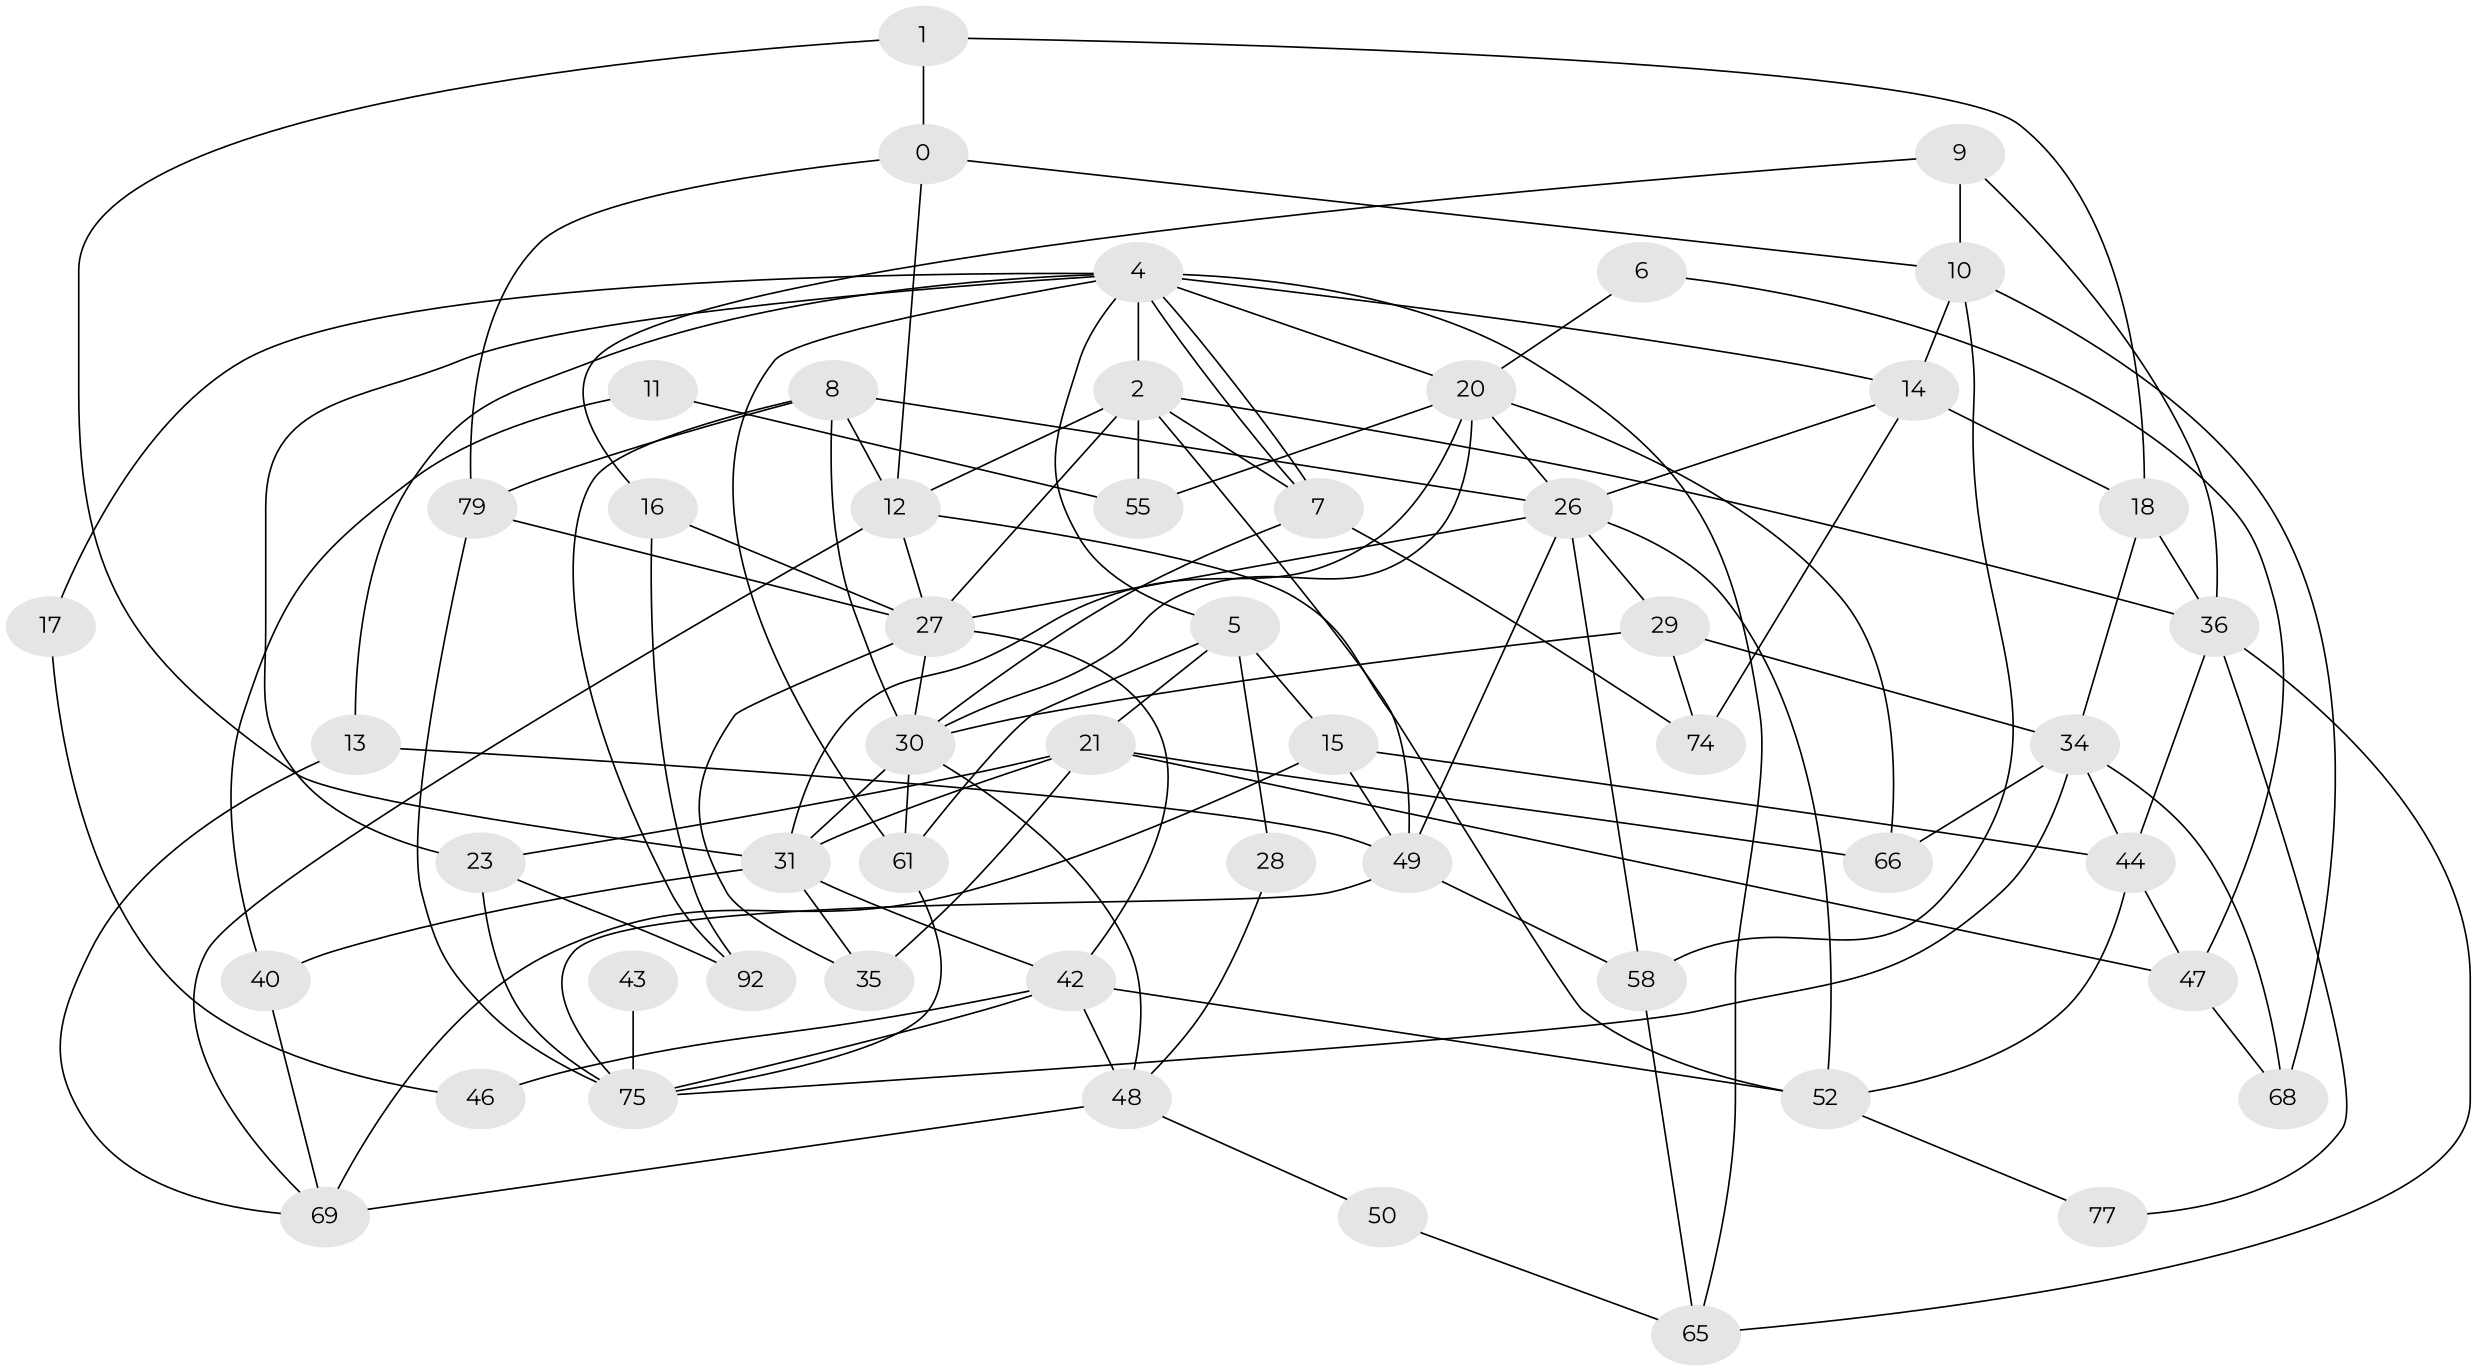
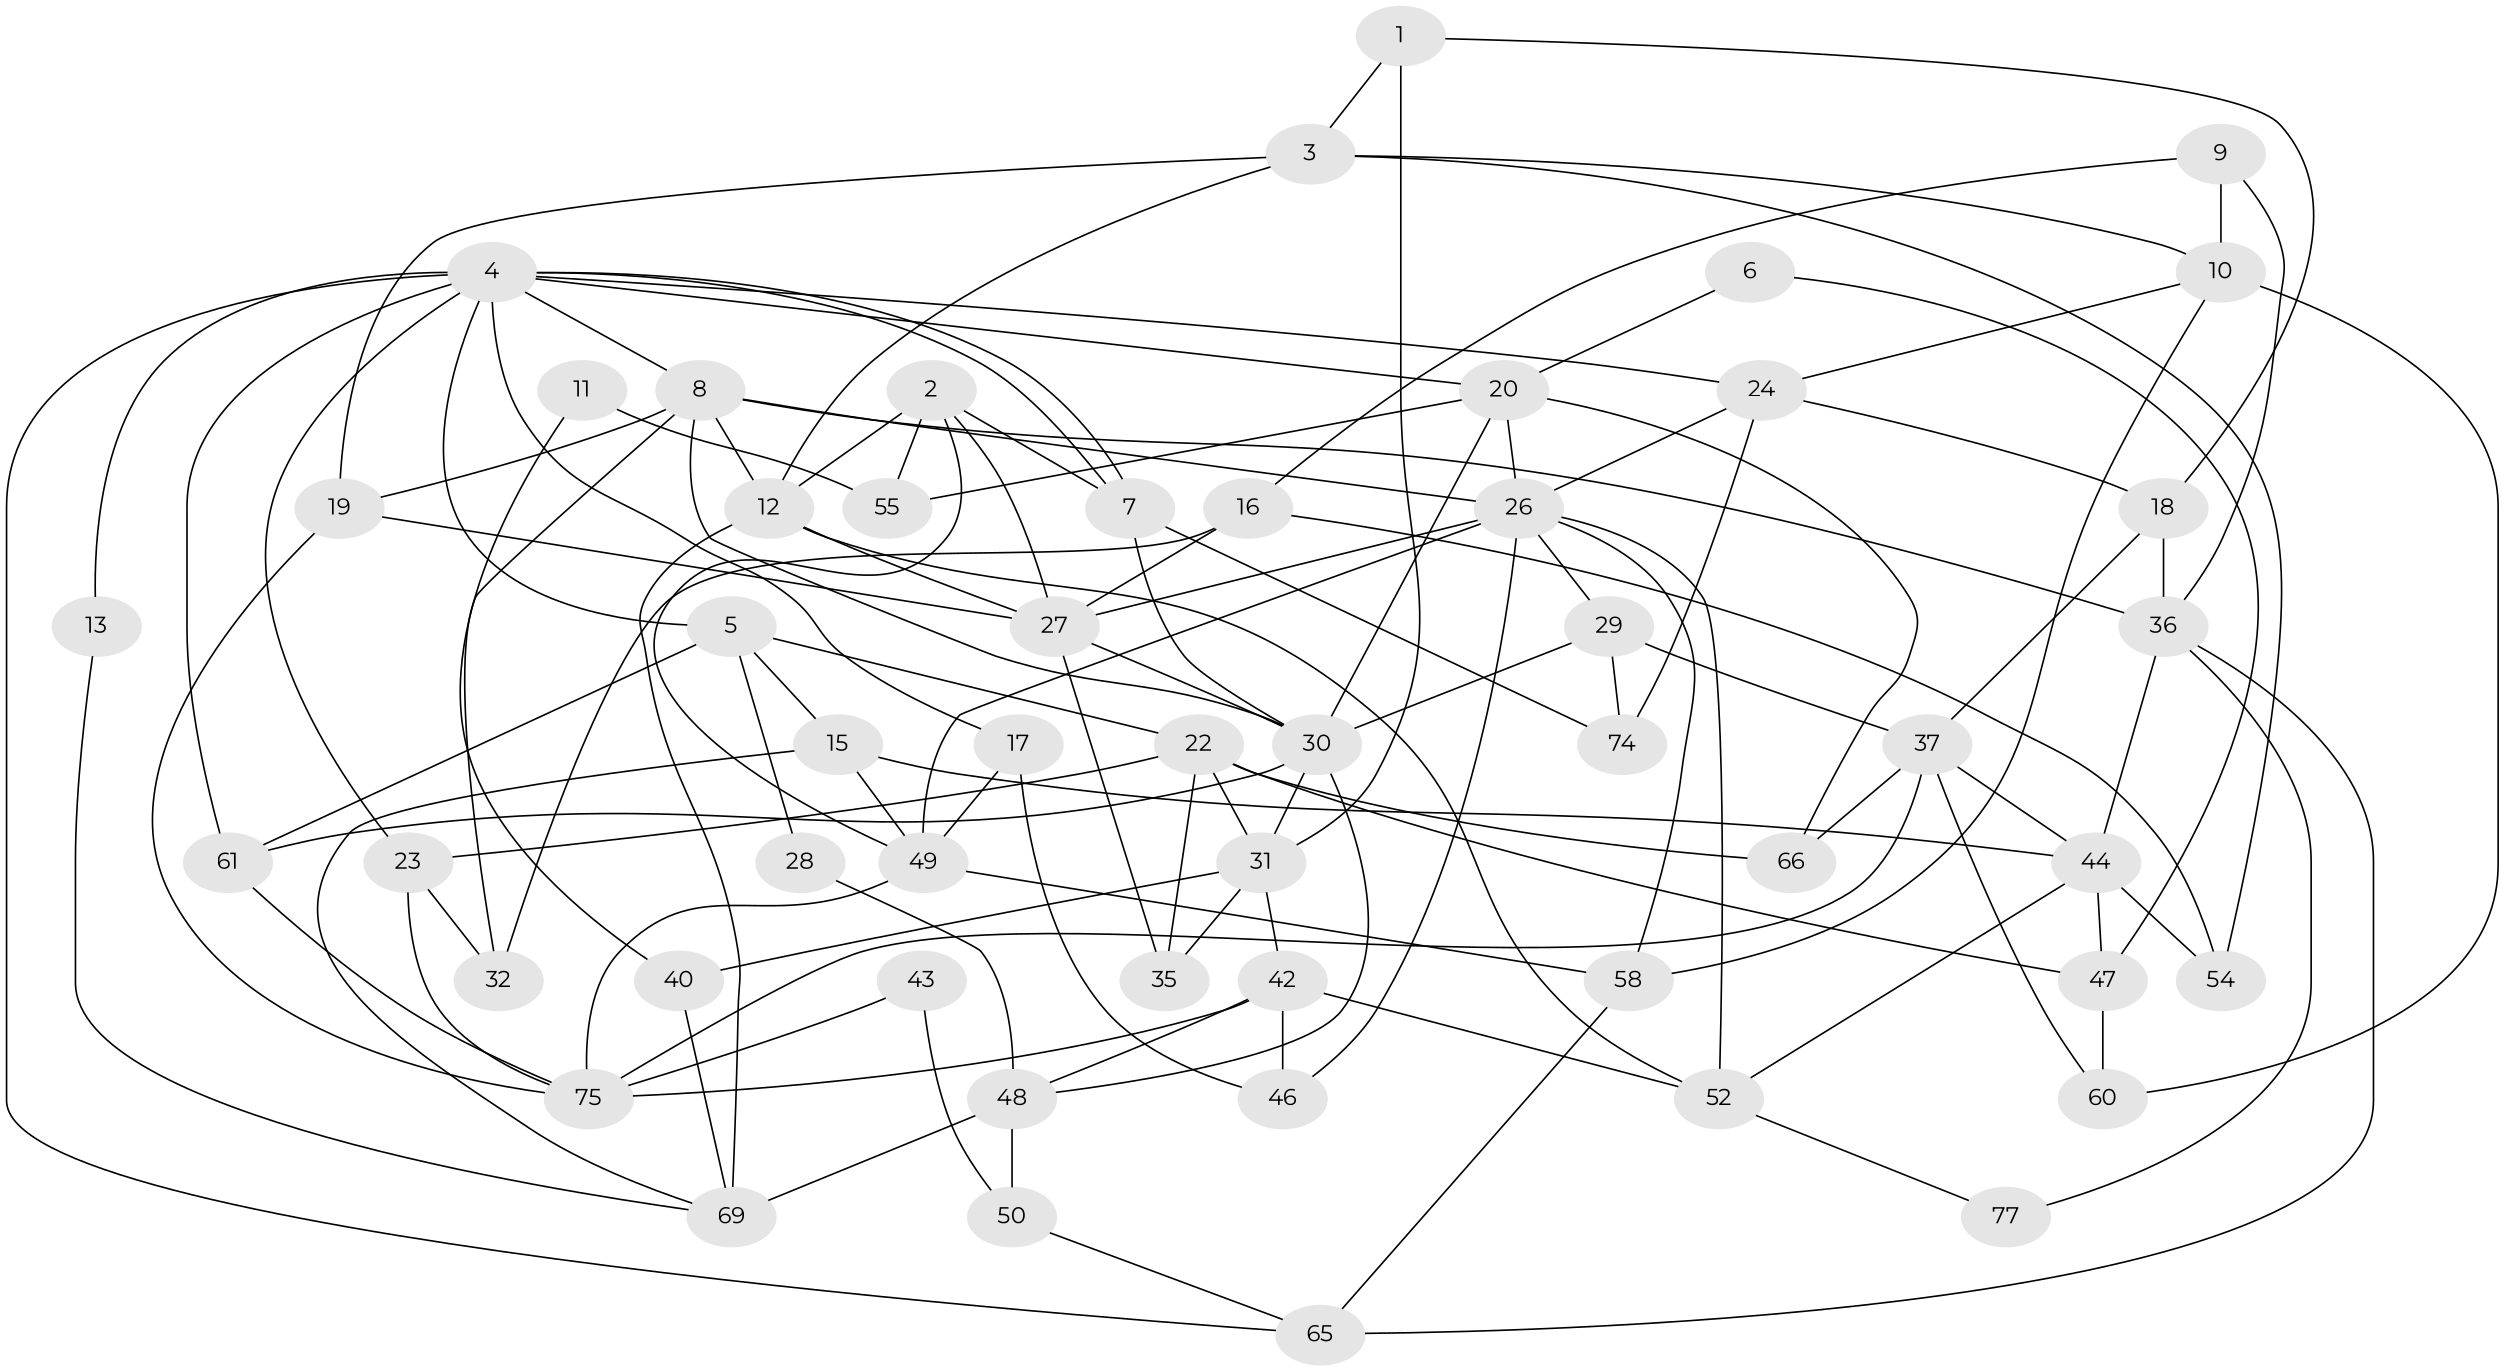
(923, 154) -> (1311, 154)
(1138, 332) -> (596, 331)
(1914, 390) -> (1762, 390)
(1606, 475) -> (1441, 460)
(472, 508) -> (340, 508)
(1072, 611) -> none
(1163, 743) -> none
(1091, 745) -> (1199, 745)
(2075, 745) -> (1927, 745)
(790, 774) -> (971, 804)
none -> (1465, 798)
(751, 981) -> (499, 981)
none -> (2221, 981)
(2283, 1099) -> (2103, 1099)
none -> (945, 1106)
